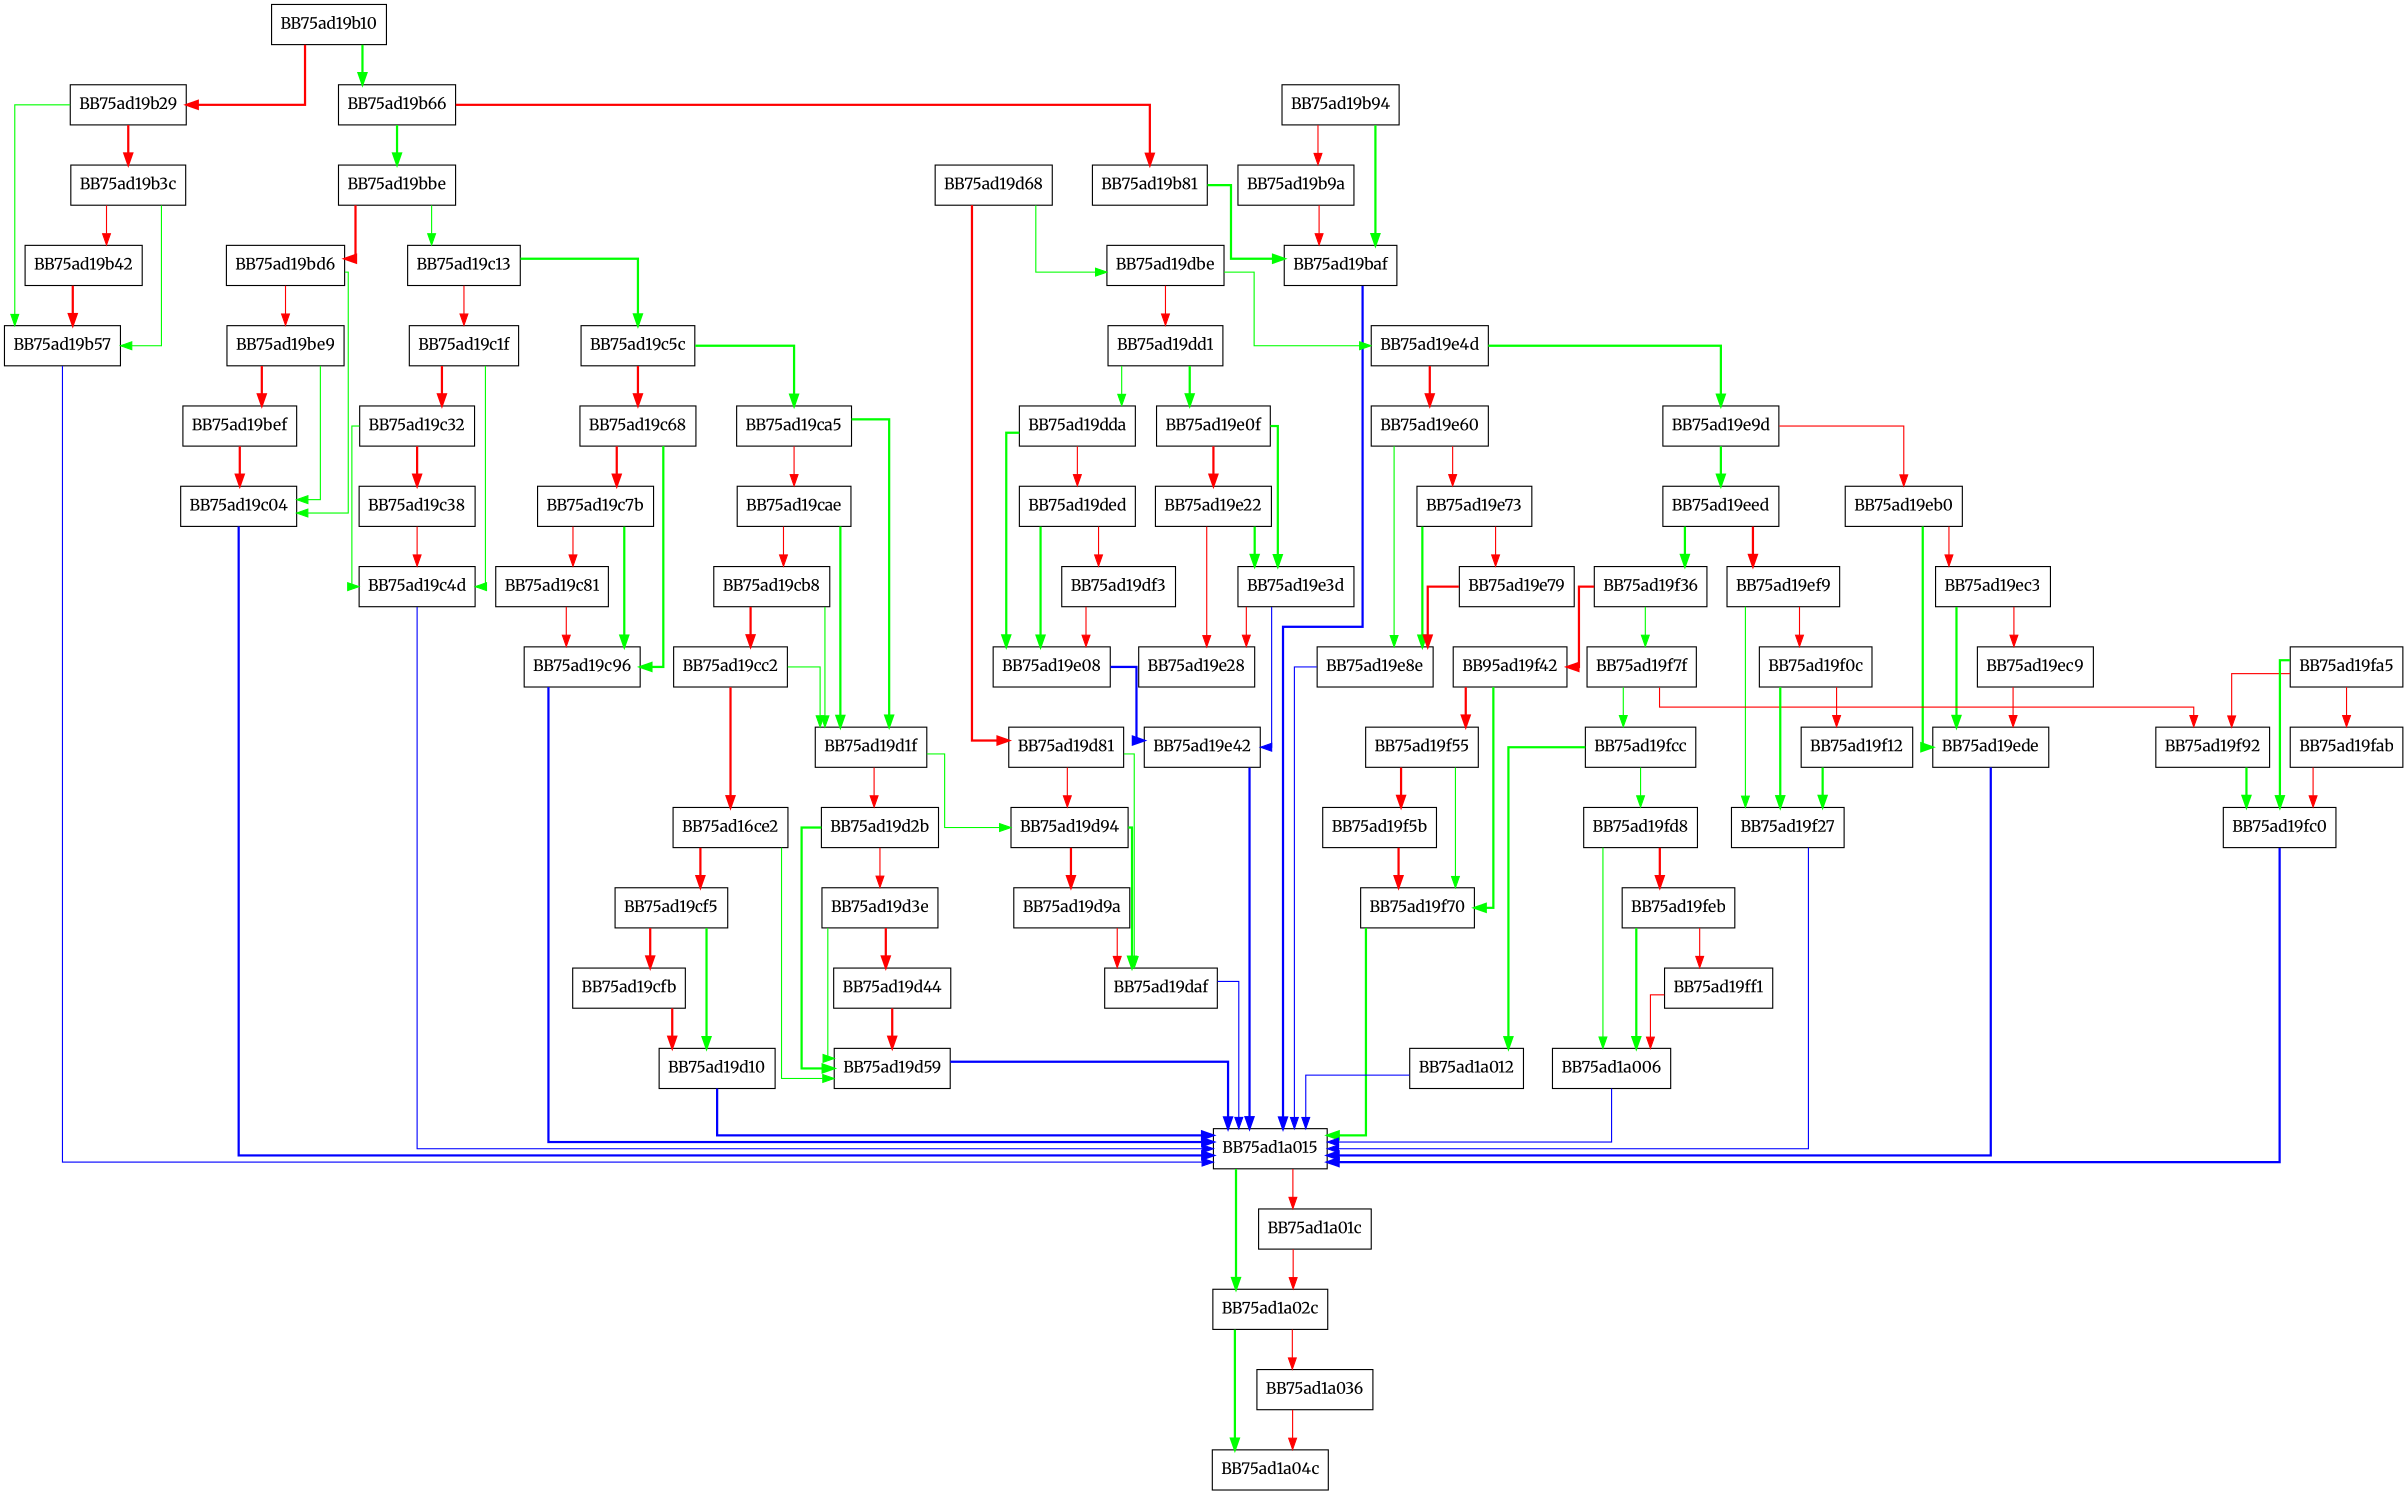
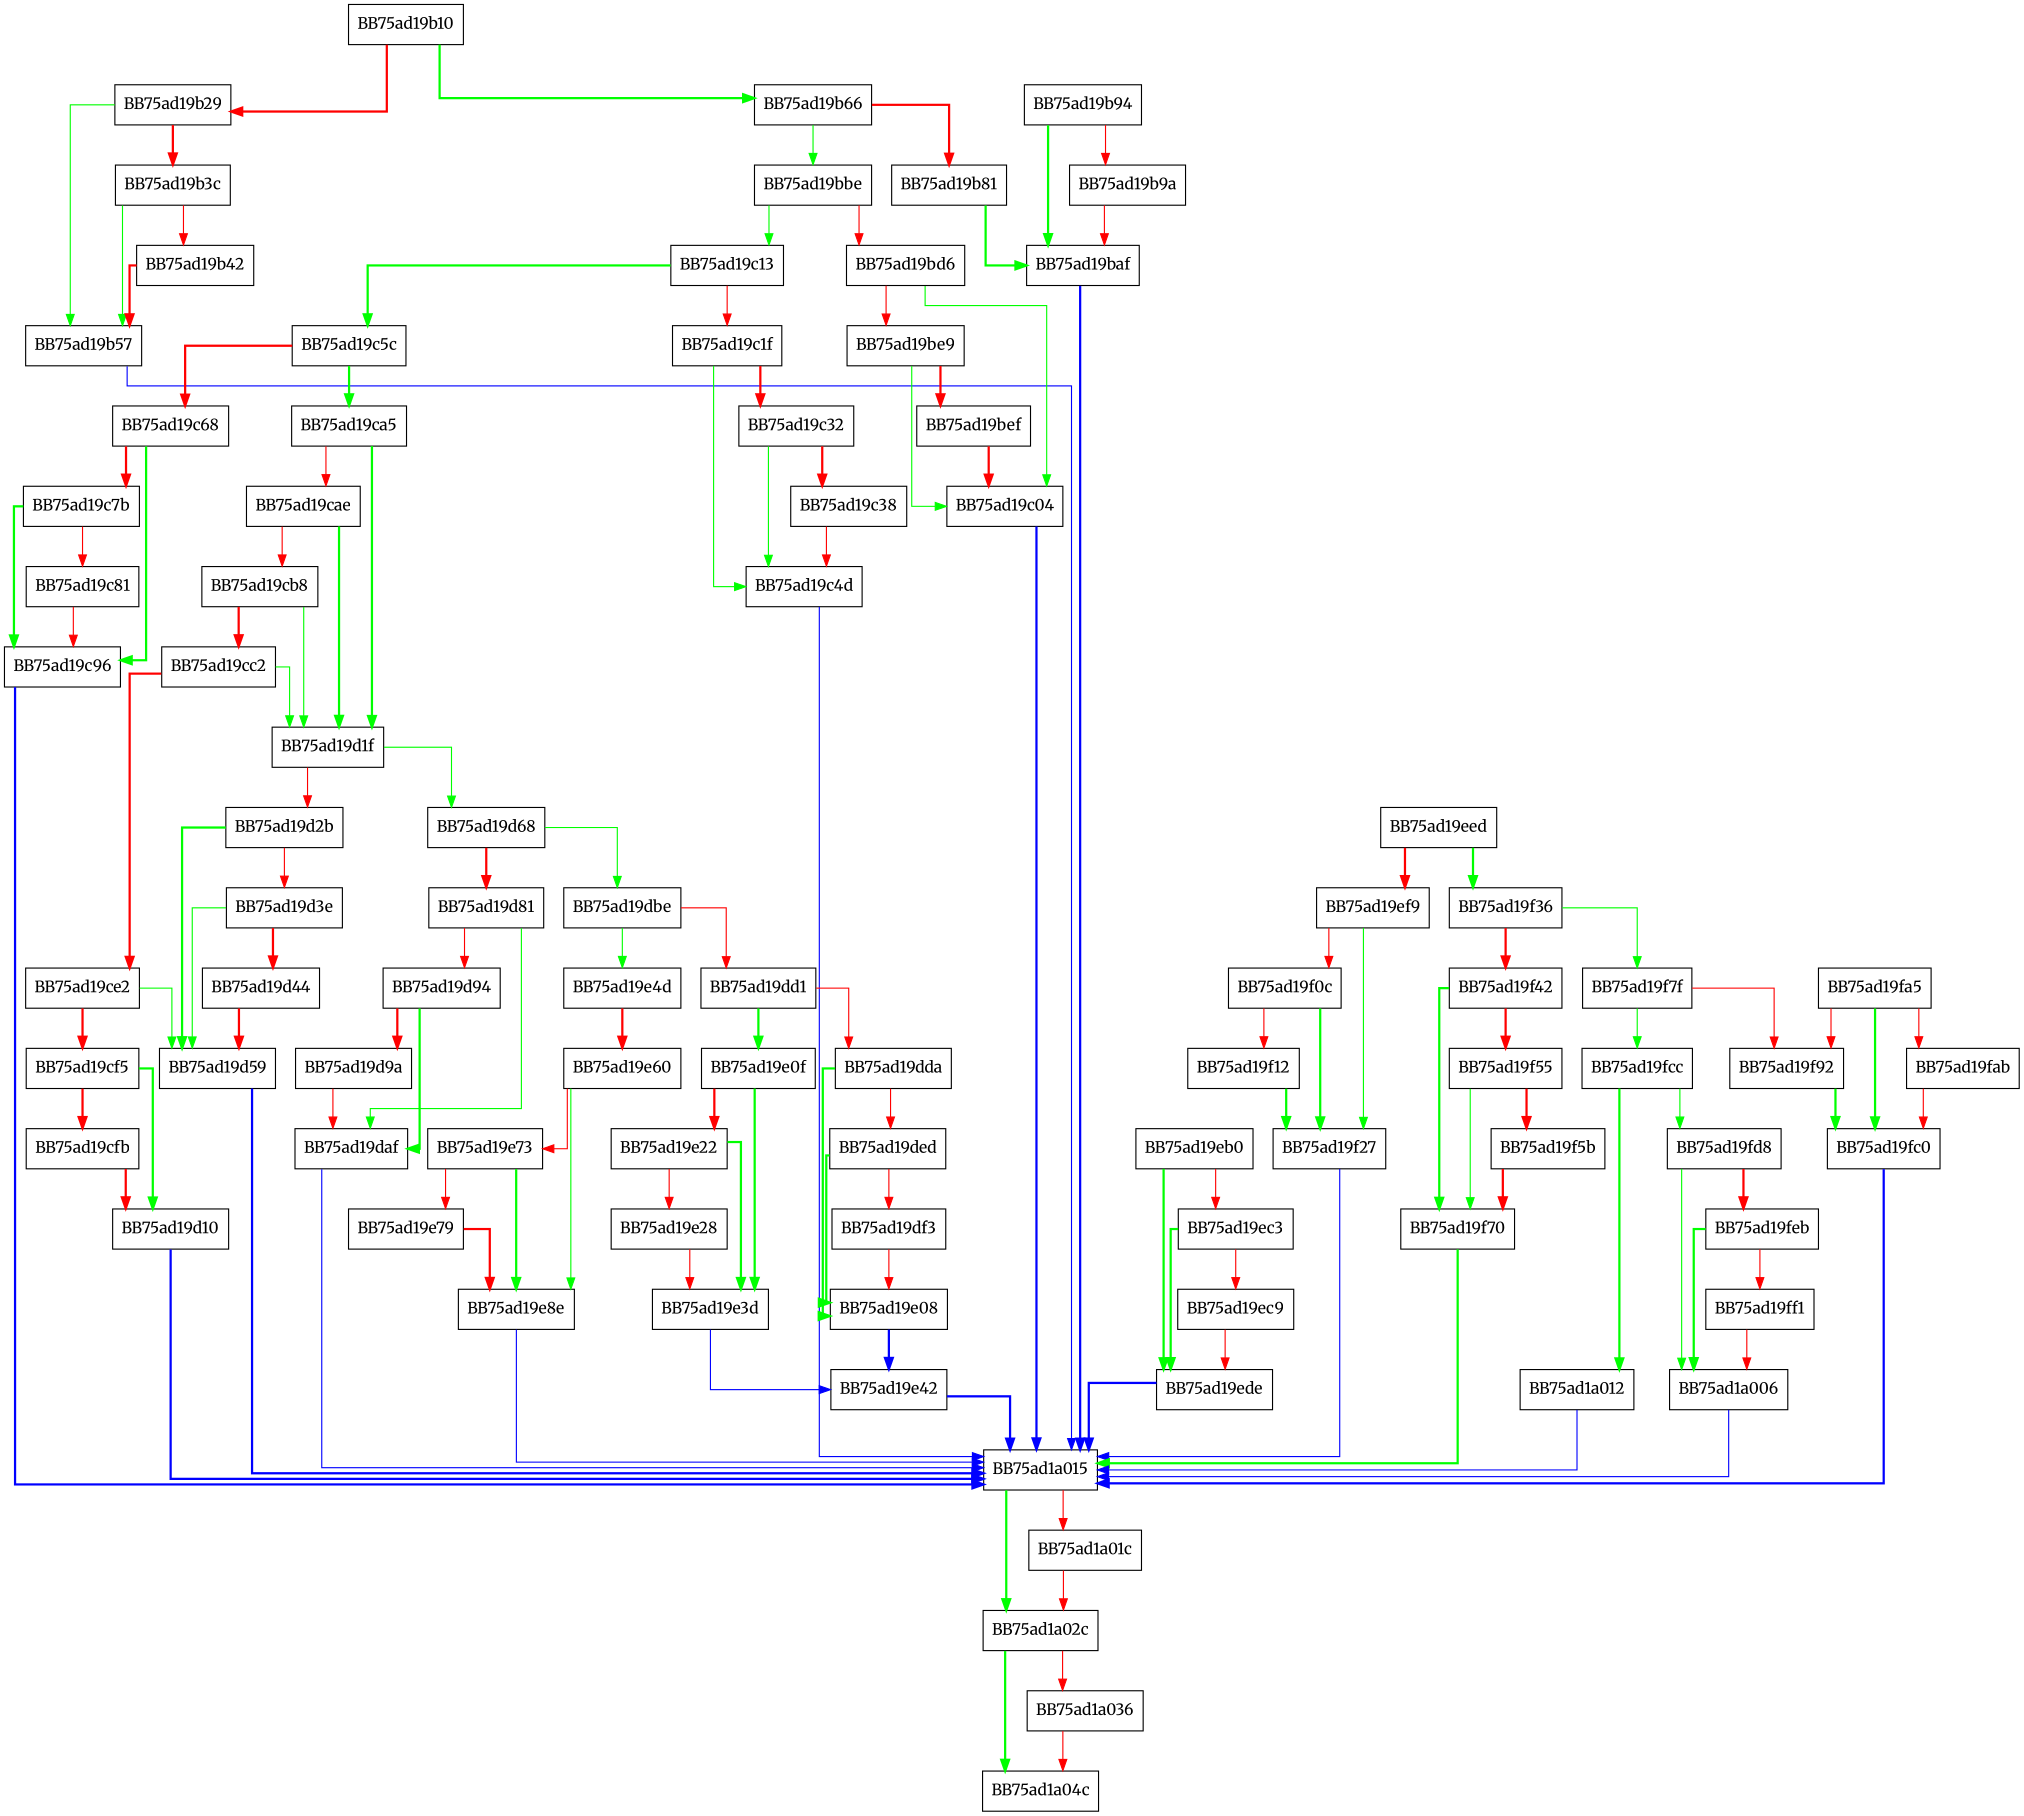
(397, 139) -> (813, 139)
(355, 233) -> (859, 220)
(1122, 380) -> (849, 996)
(1721, 426) -> none
(1246, 621) -> (690, 1263)
(1510, 667) -> (1506, 988)
(945, 809) -> (442, 747)
(731, 828) -> (83, 988)
